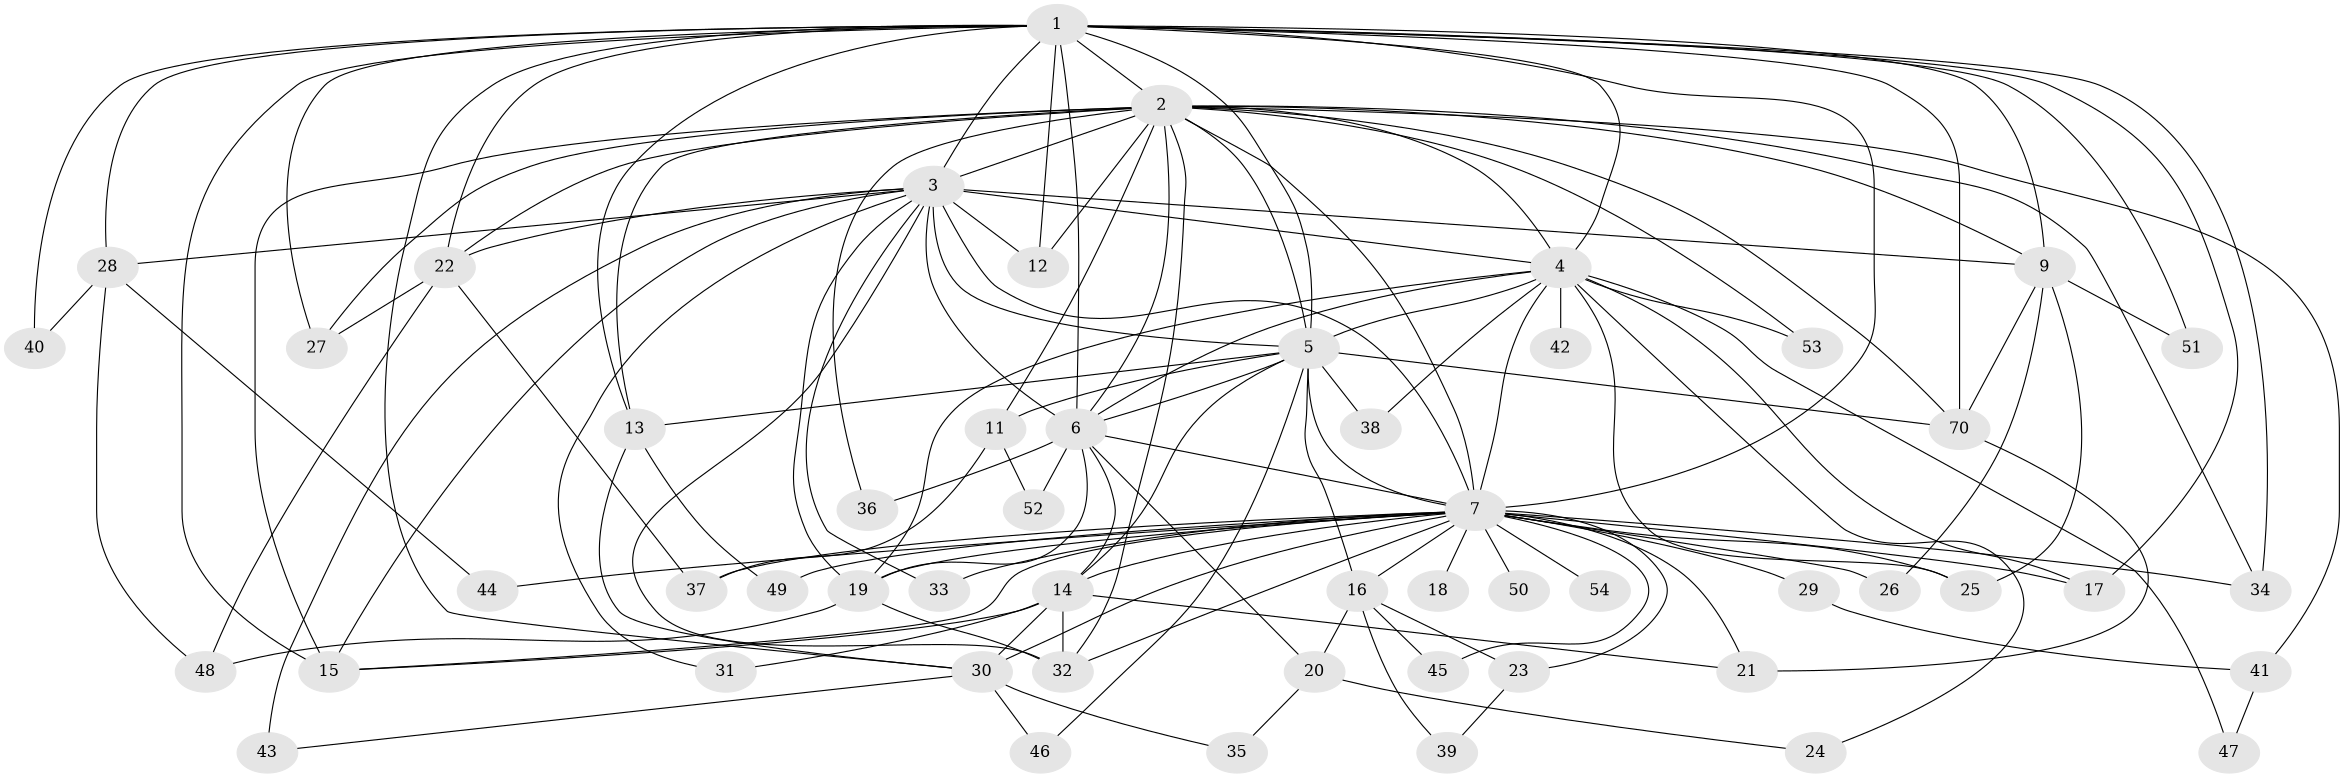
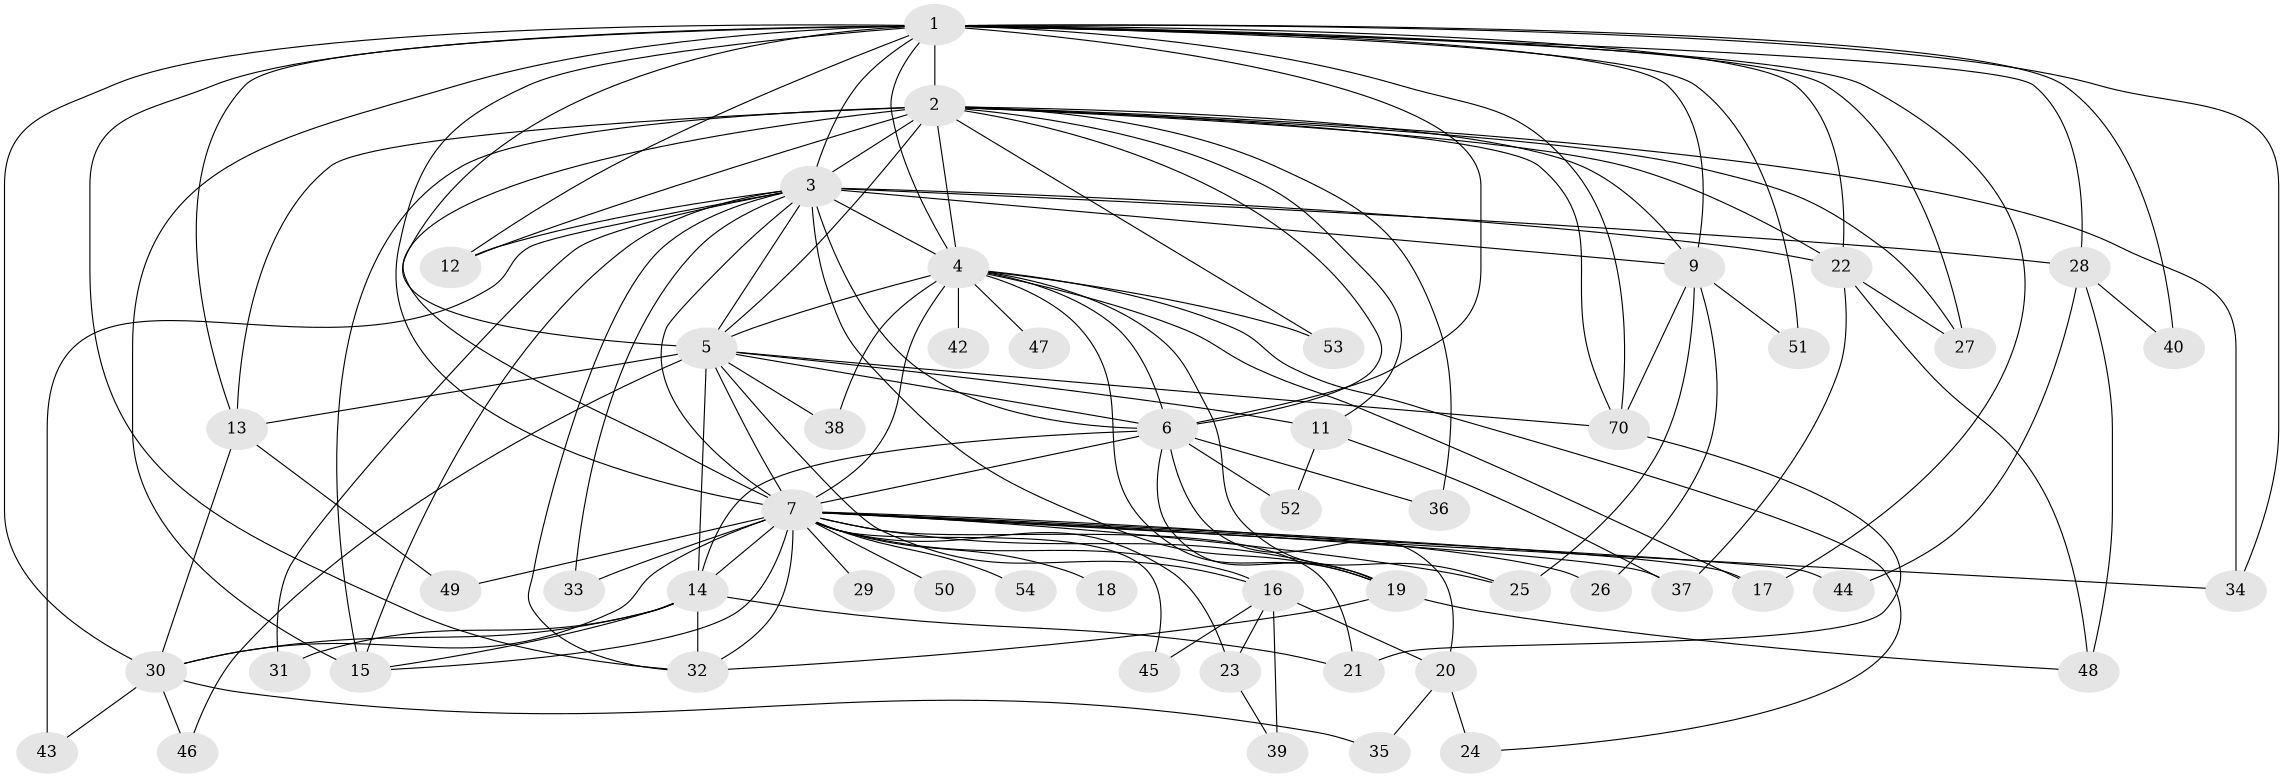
(1162, 395) -> (91, 178)
(2261, 672) -> none
